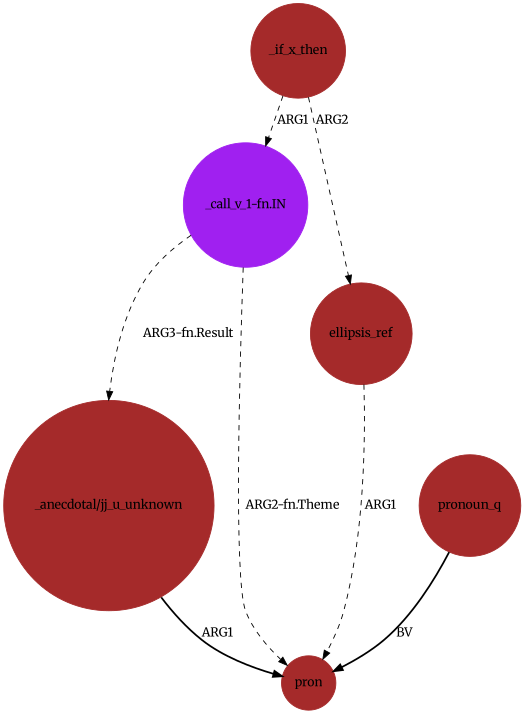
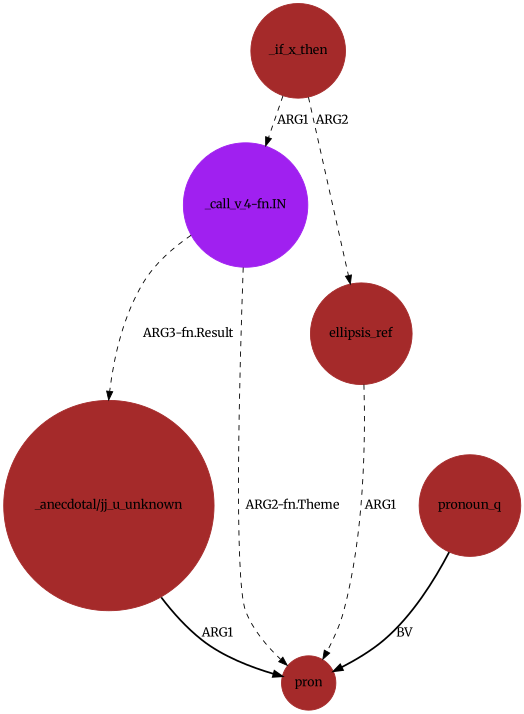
(246, 205) -> (246, 205)
